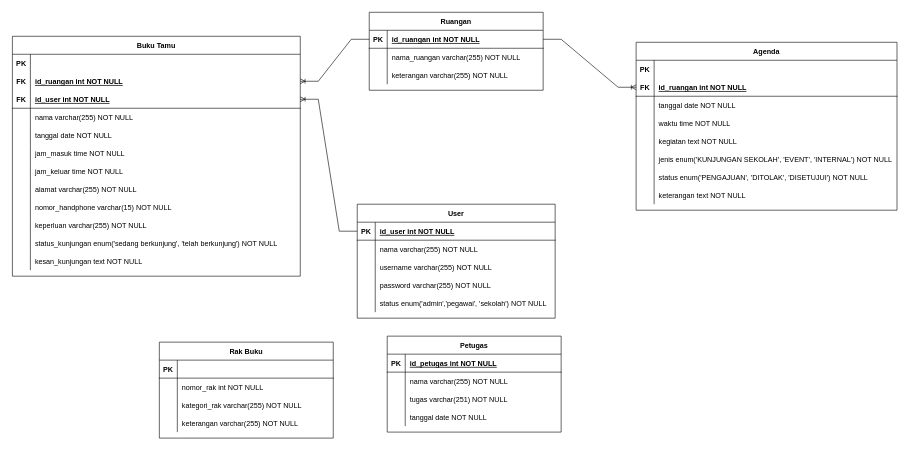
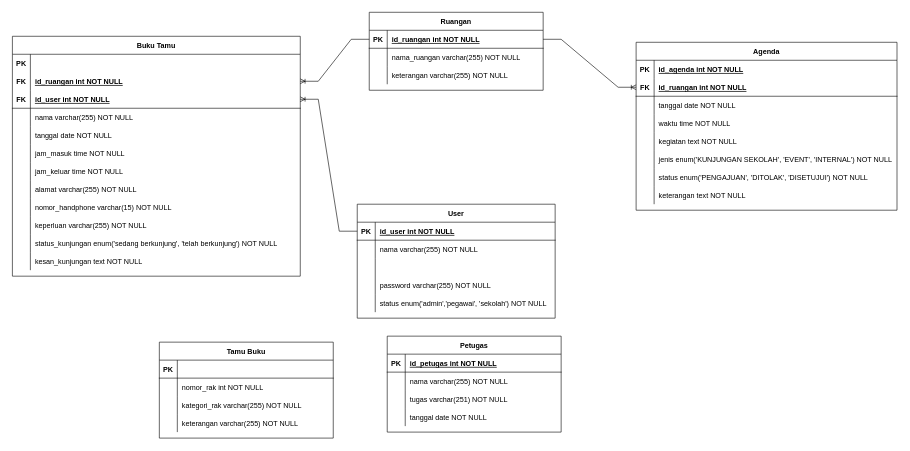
none -> (776, 69)
(465, 267) -> none
(246, 352) -> (246, 352)
